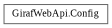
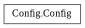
(56, 14) -> (42, 14)
